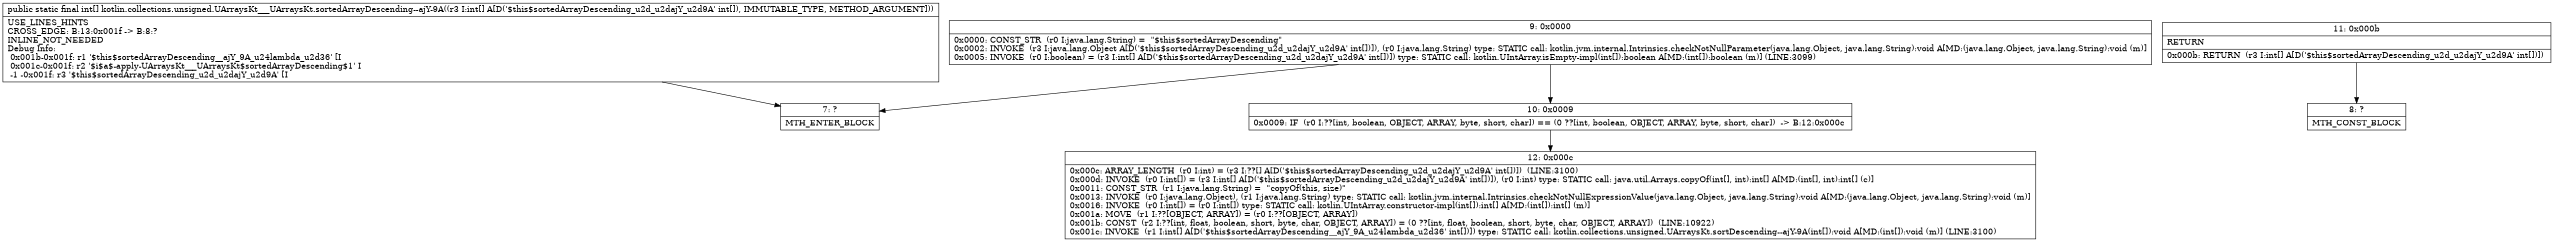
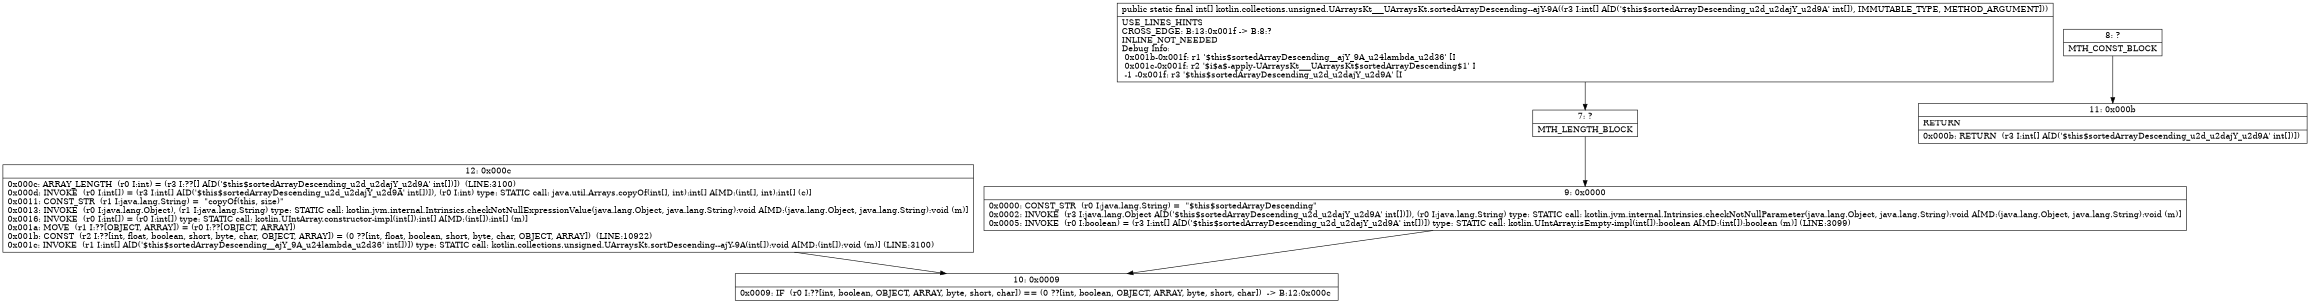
(2357, 80) -> (2113, 77)
(1112, 88) -> (1585, 159)
(830, 123) -> (1585, 130)
(1550, 138) -> (867, 263)
